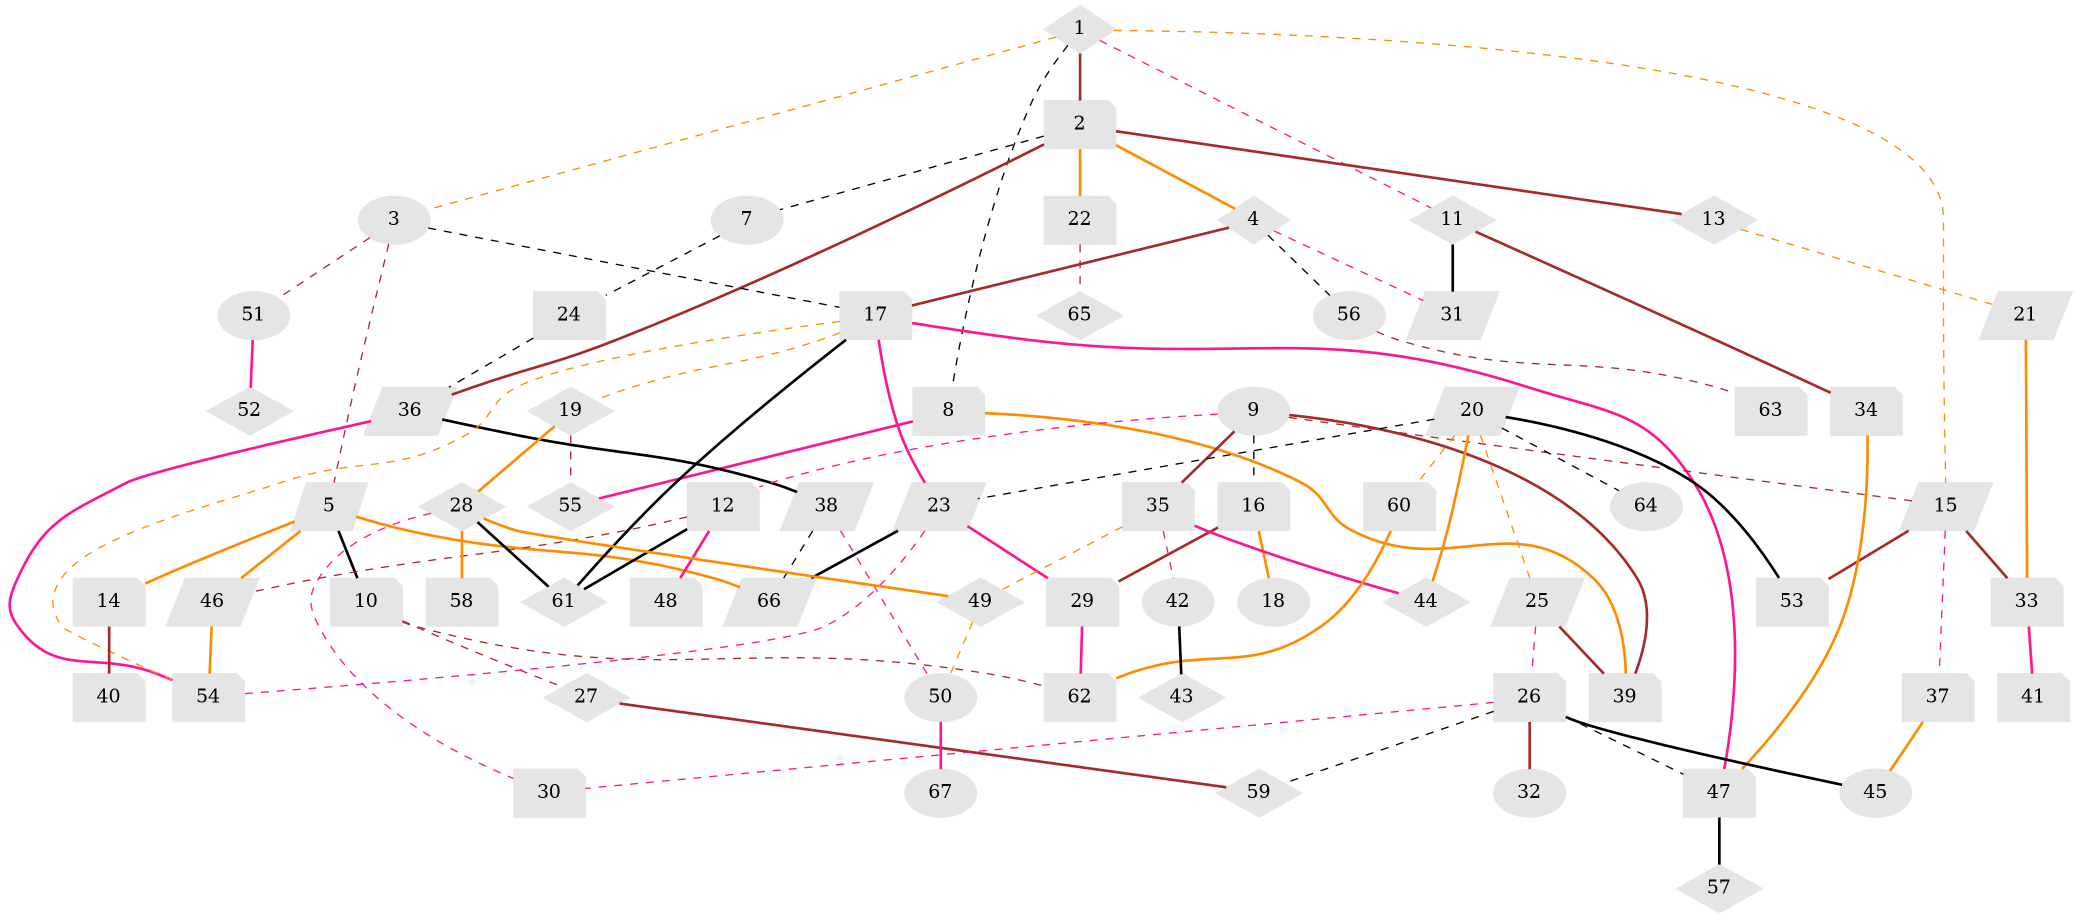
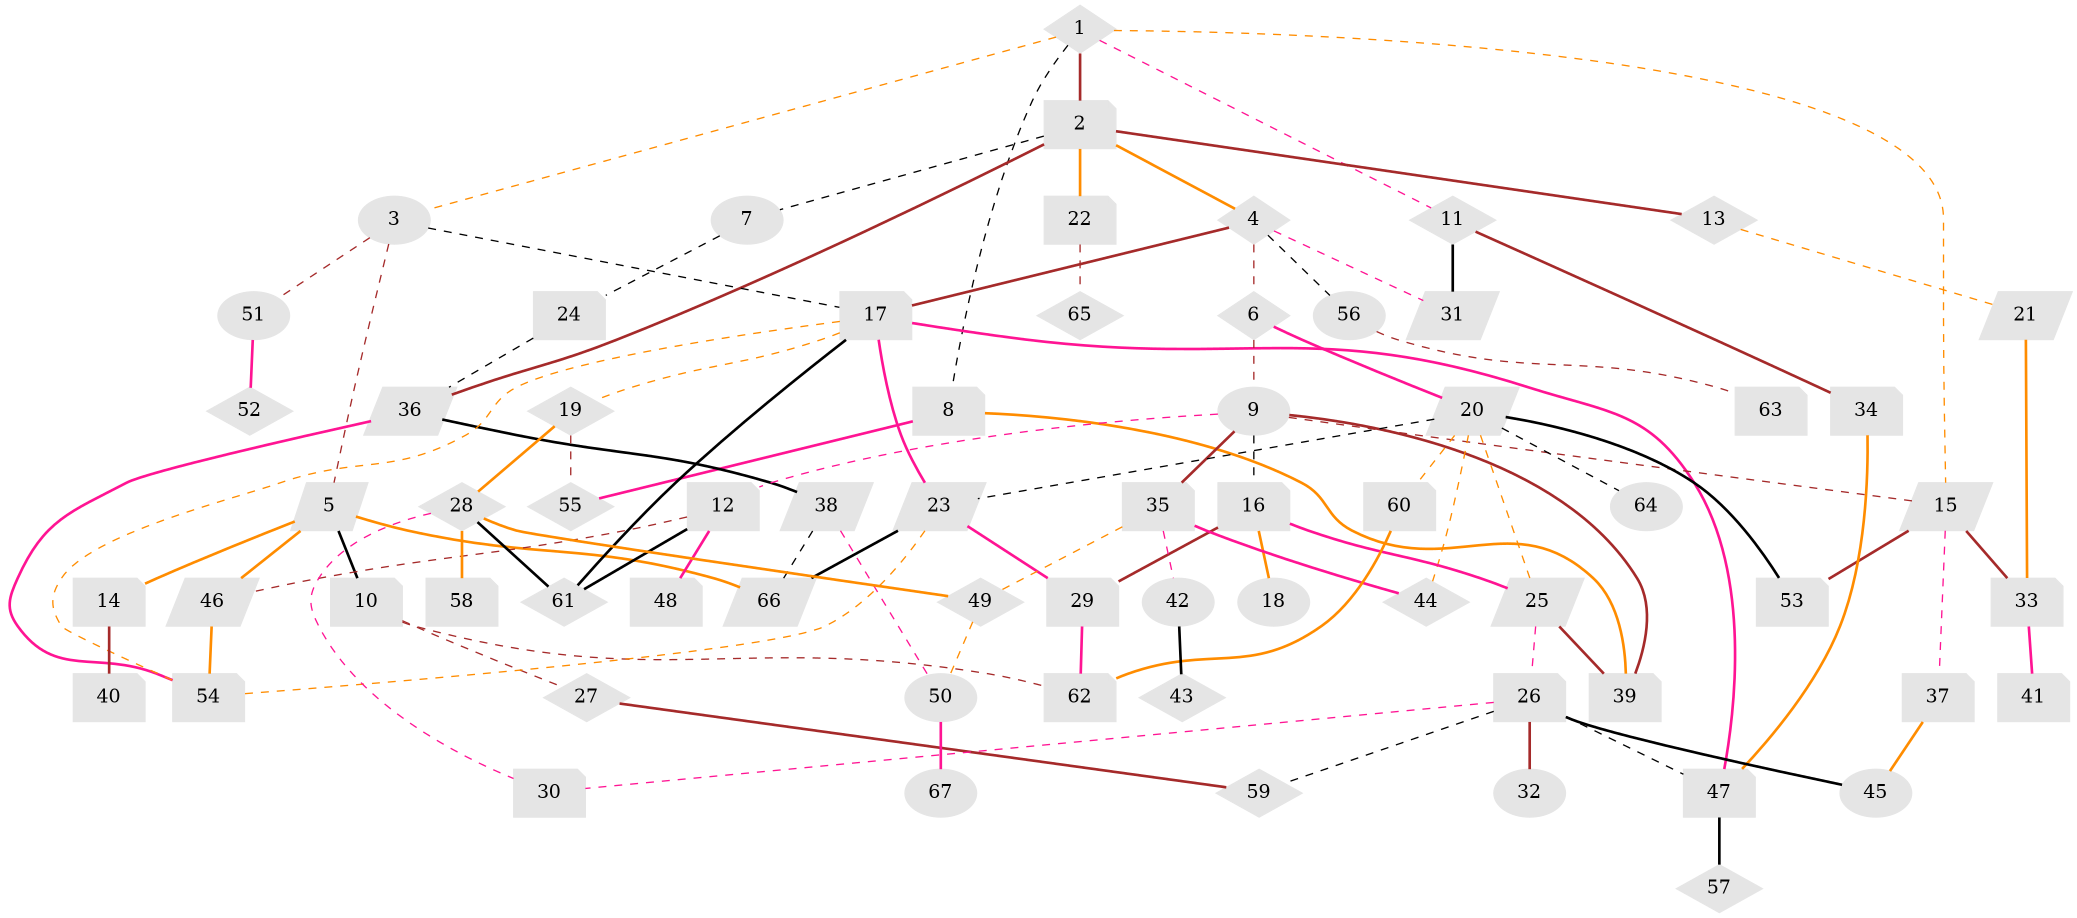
none -> (1254, 316)
(1453, 509) -> (1453, 509)
none -> (1399, 556)
(570, 665) -> (570, 665)
